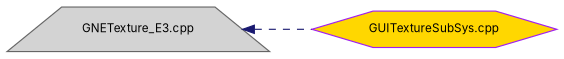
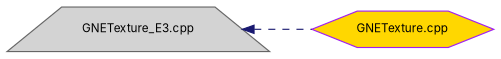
(434, 29) -> (403, 29)
